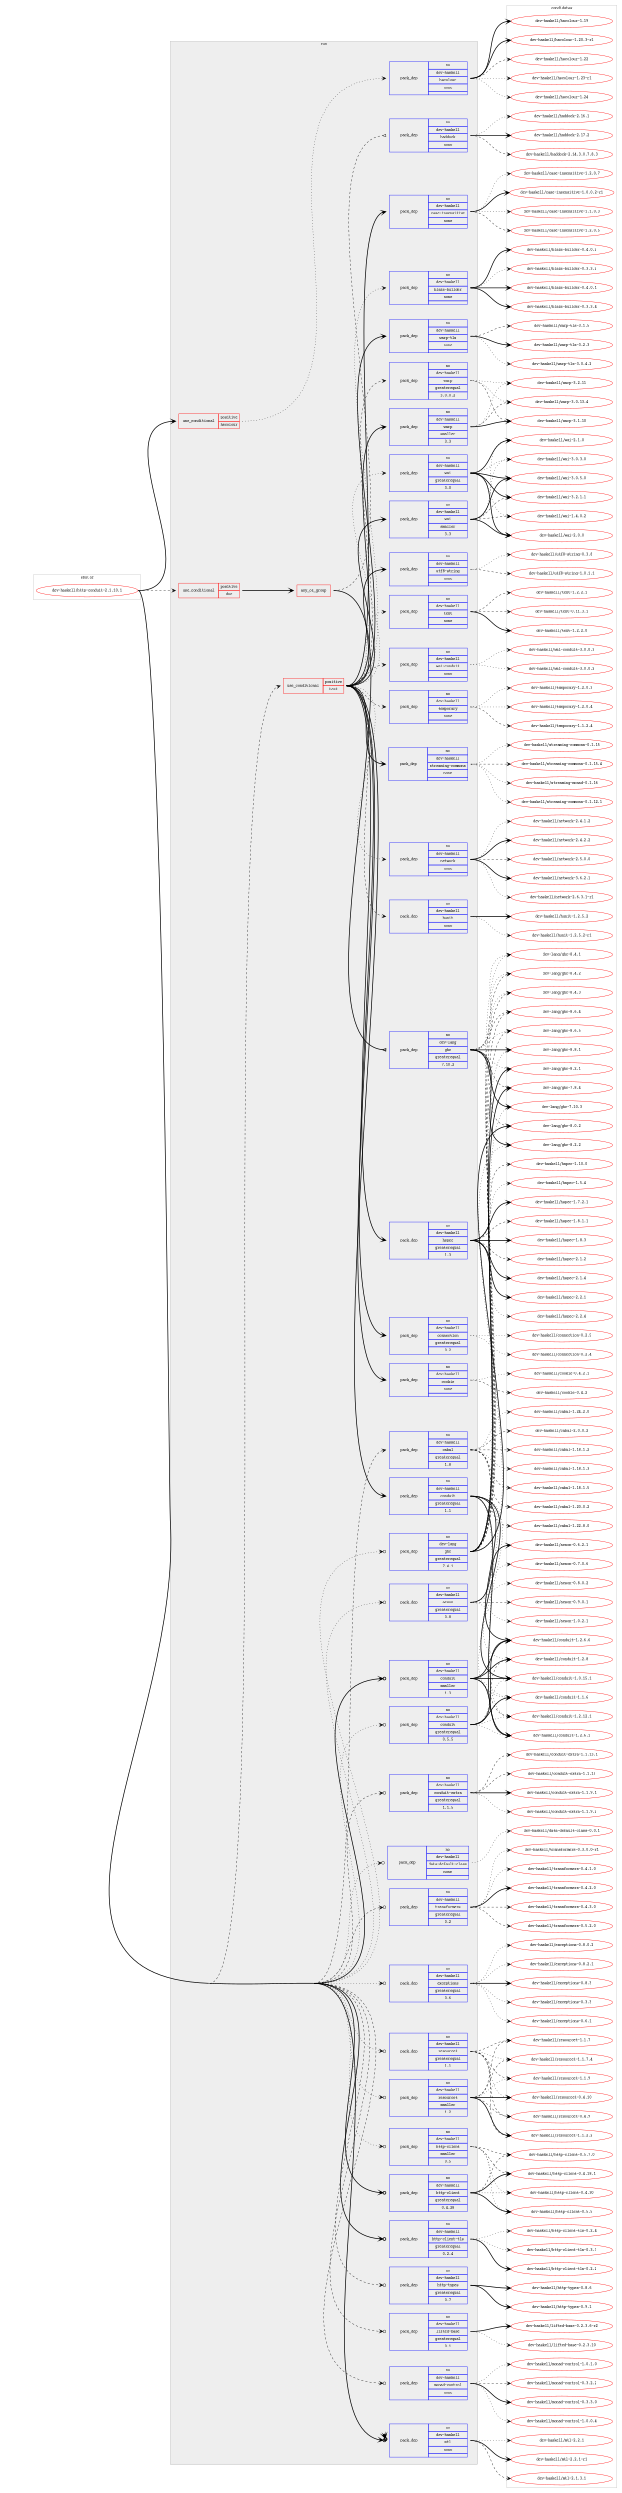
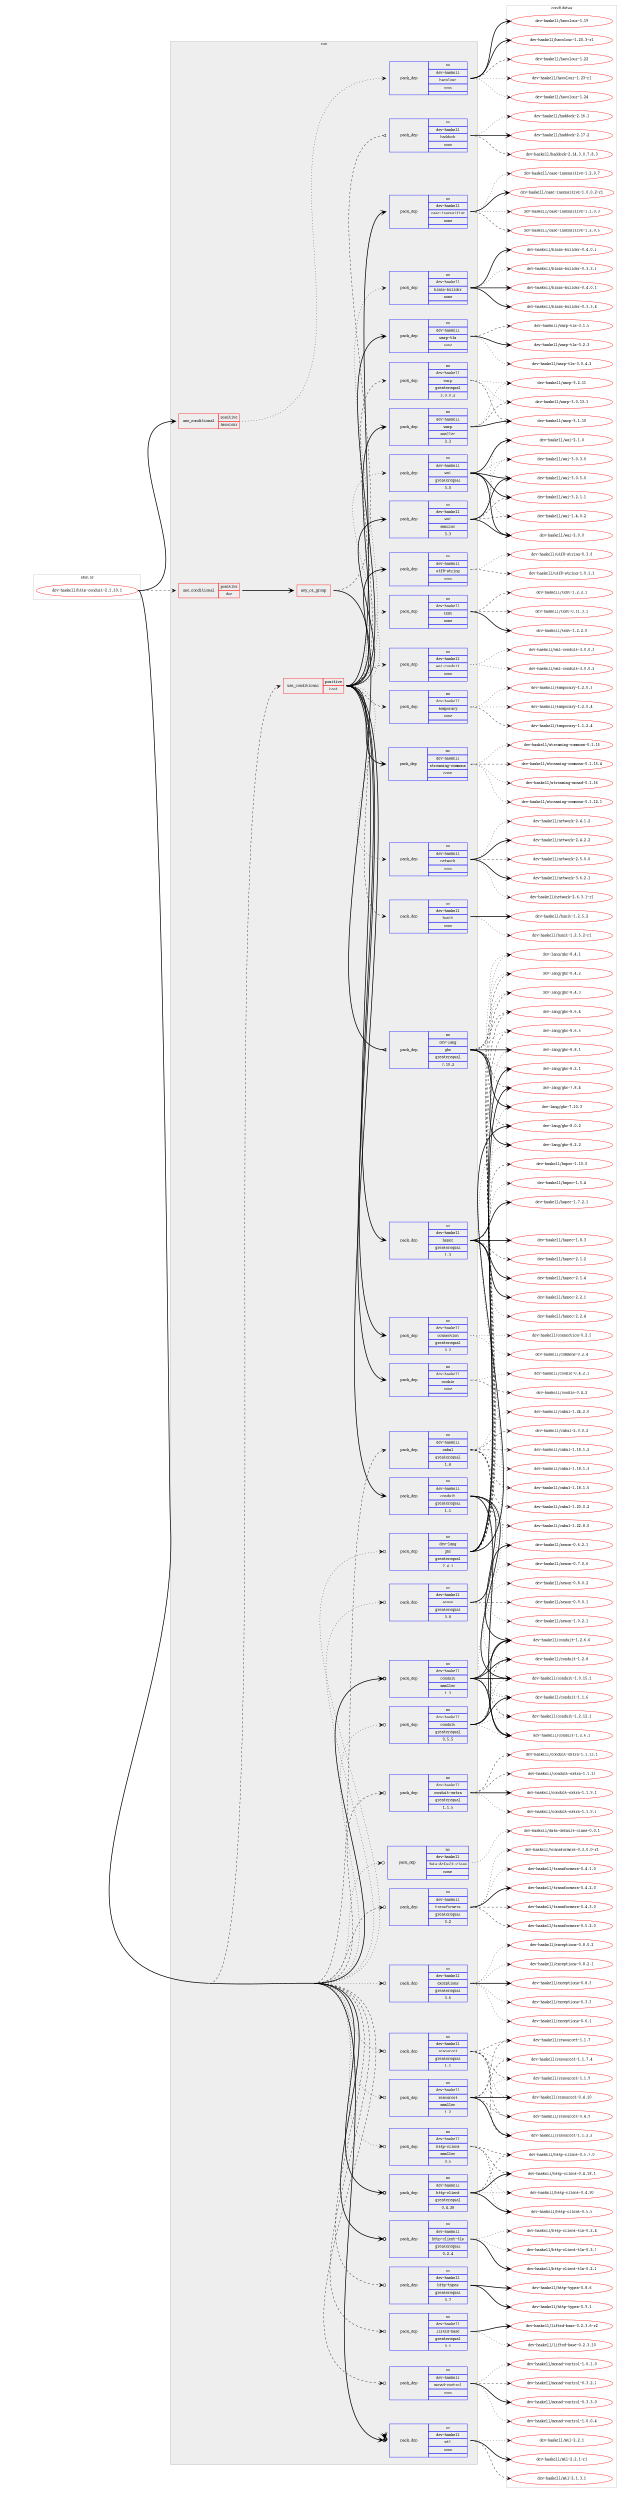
(562, 402) -> (562, 402)
(562, 1221) -> none
(562, 1355) -> (562, 1355)
